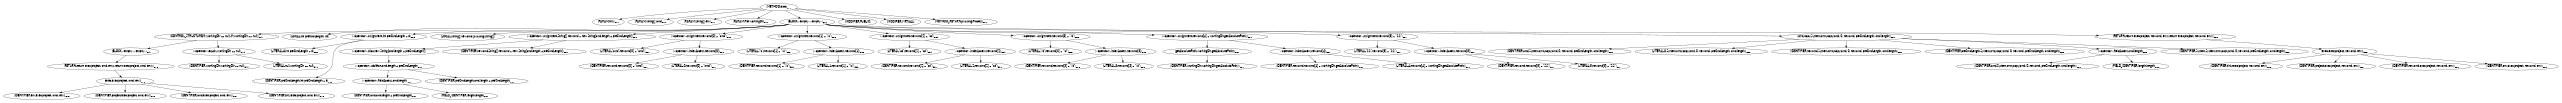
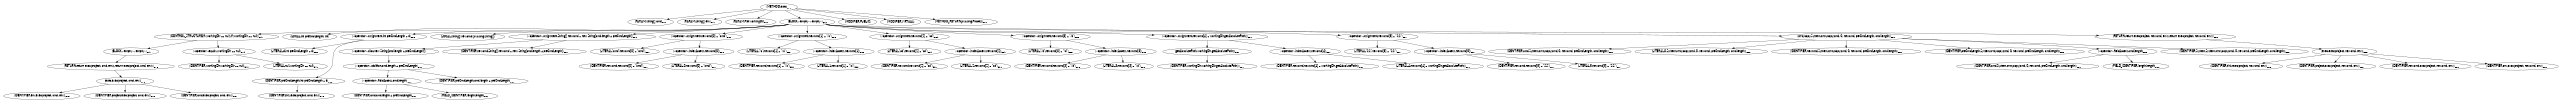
(608, 22) -> none
(207, 88) -> (298, 88)
